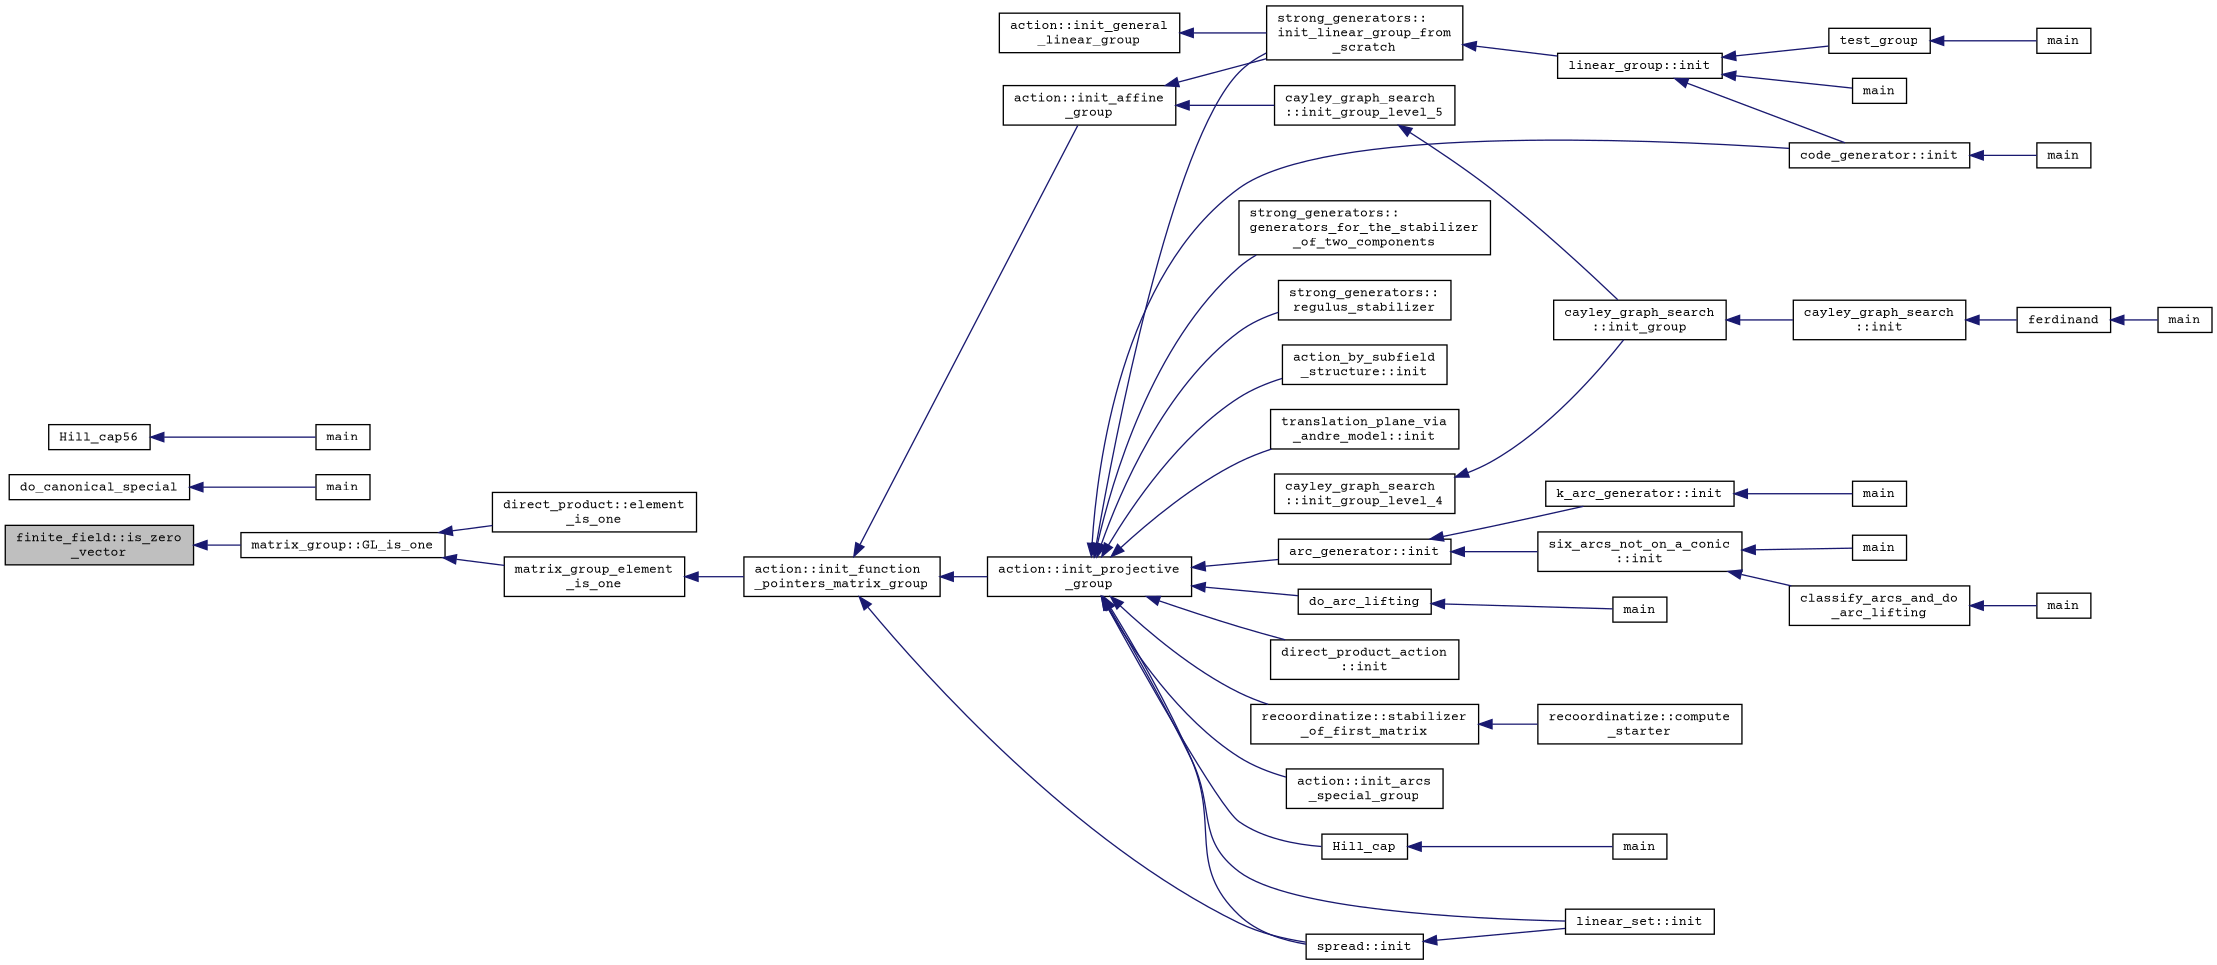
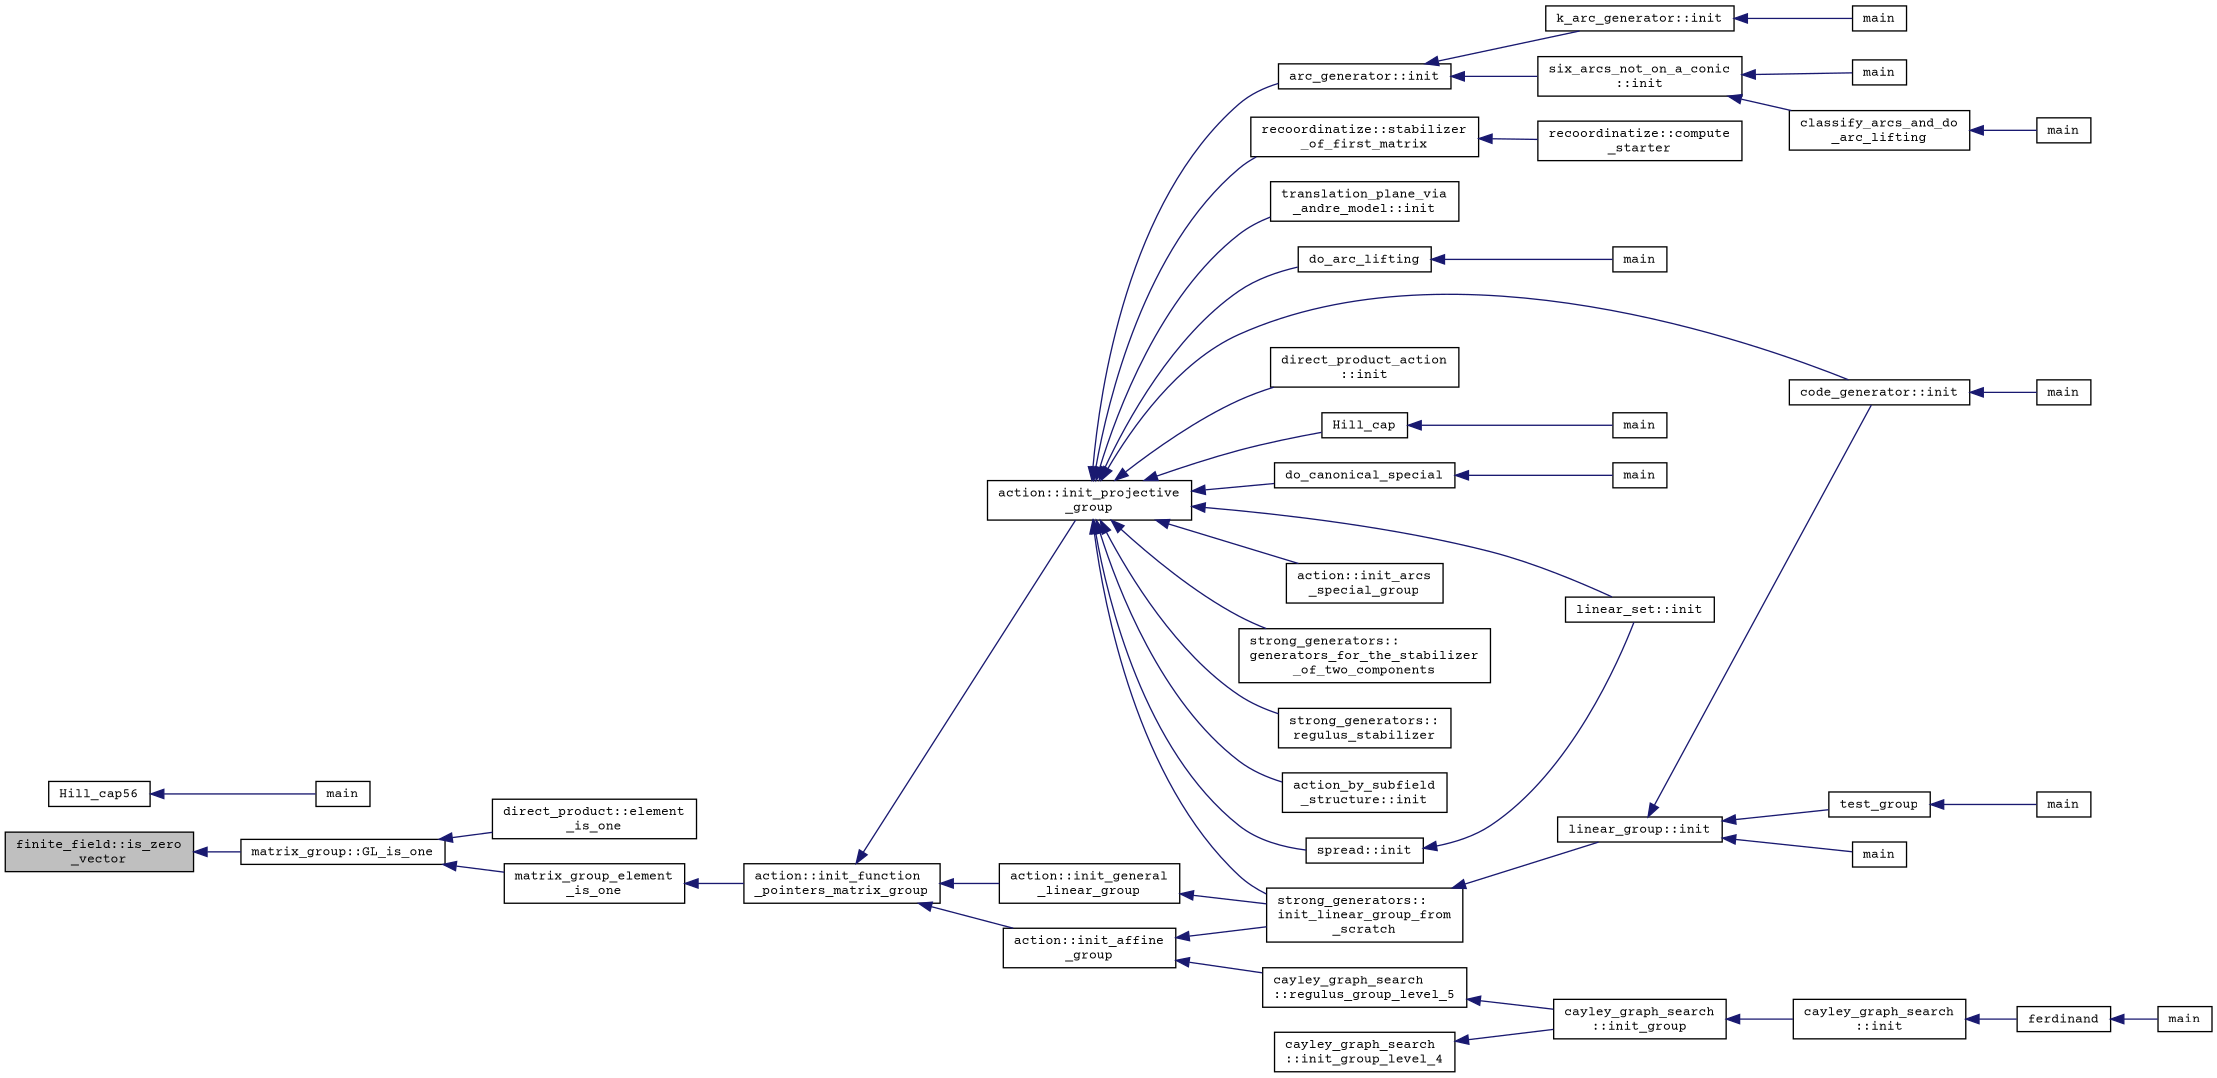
(1365, 105) -> (1365, 988)
none -> (1240, 487)
(1065, 806) -> (976, 883)
